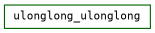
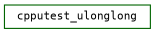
(77, 17) -> (77, 17)
